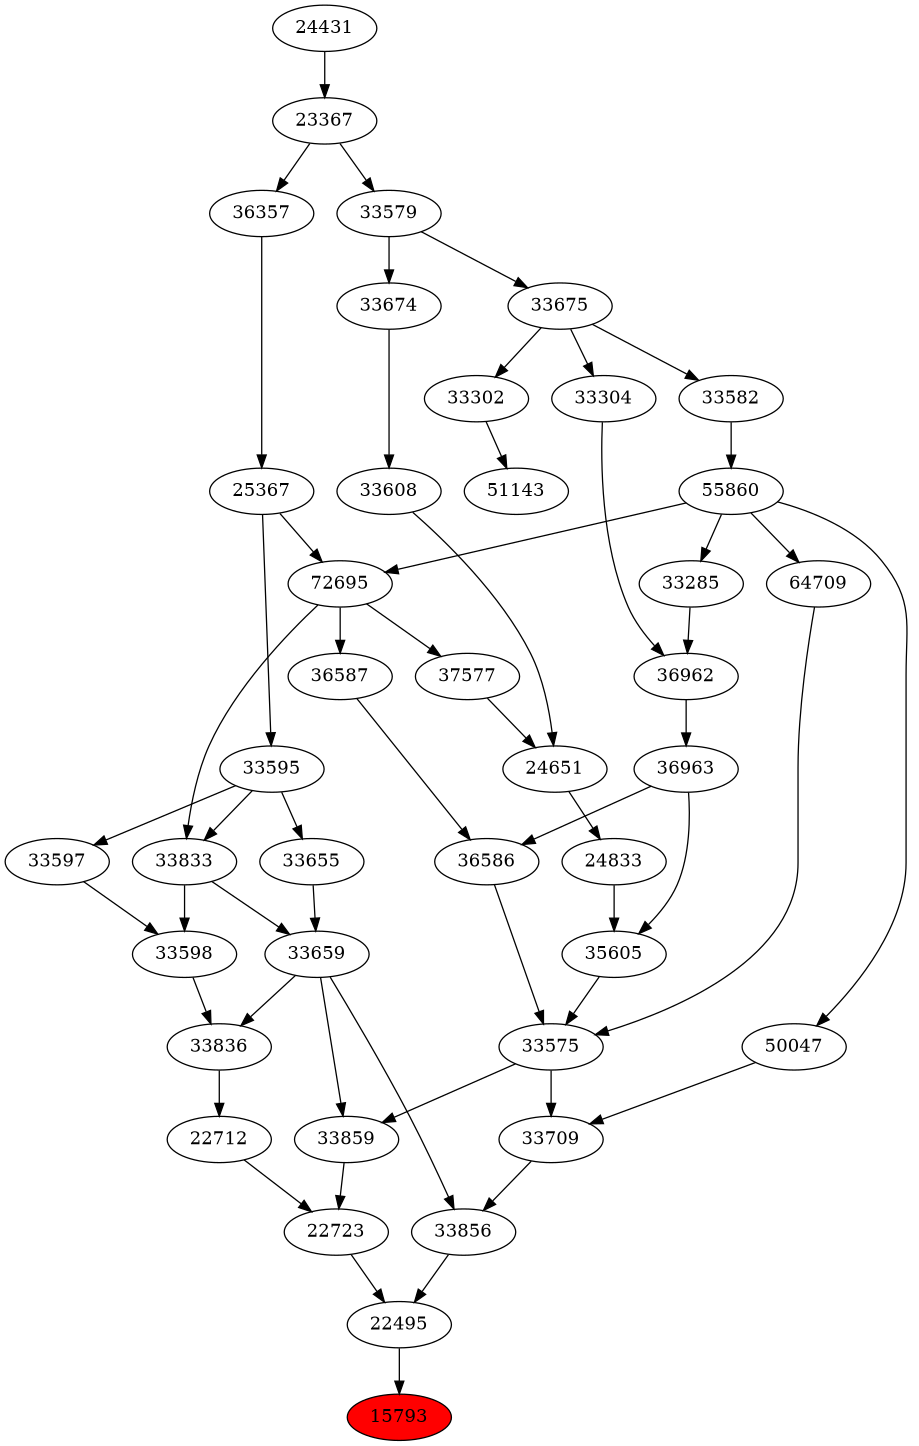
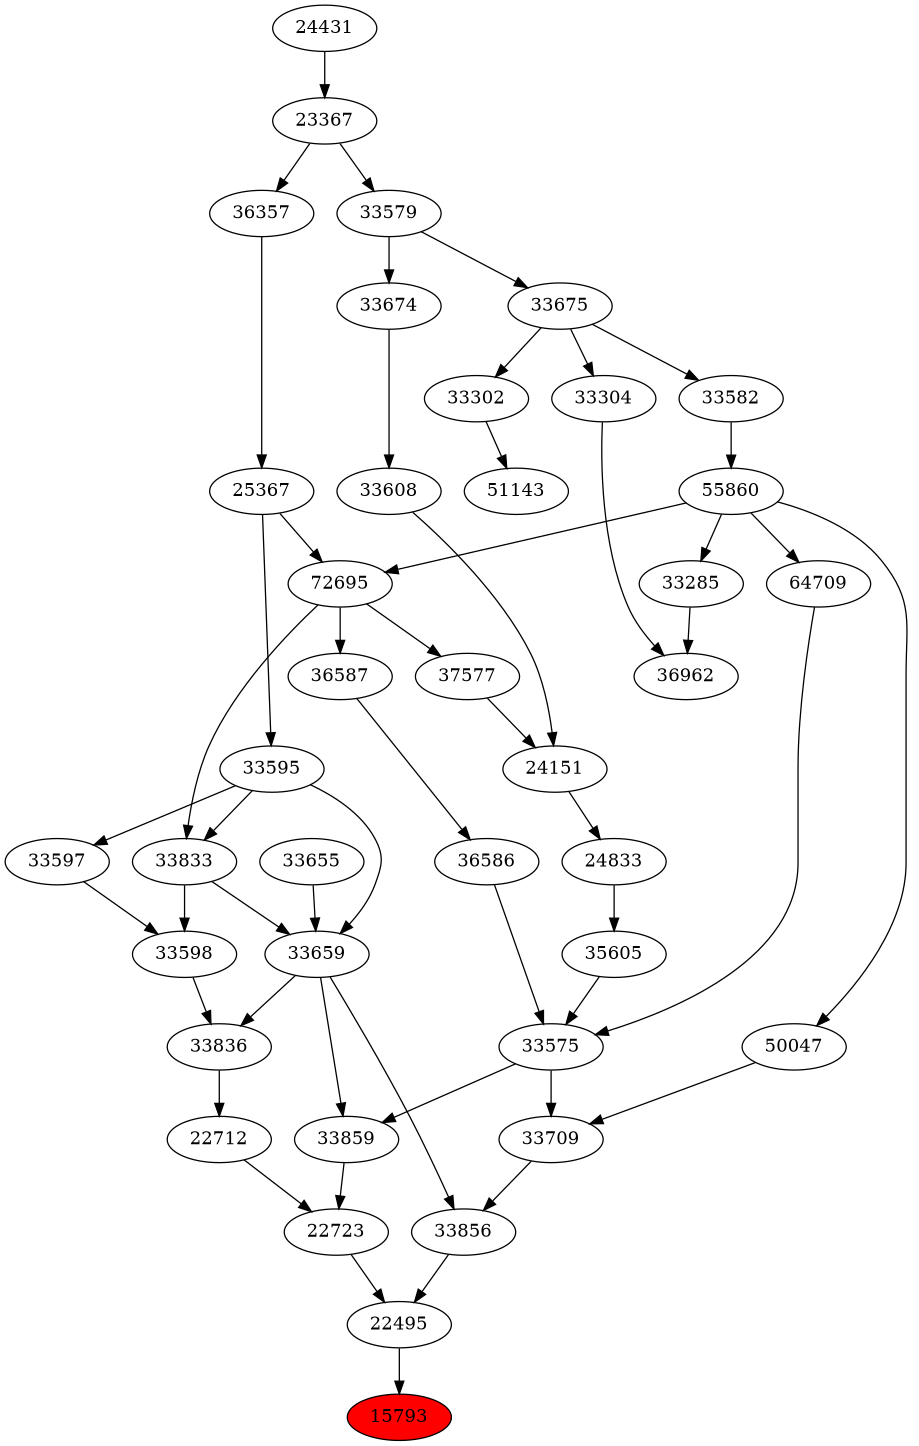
(555, 769) -> (555, 769)
(686, 769) -> none
(289, 810) -> (377, 843)
